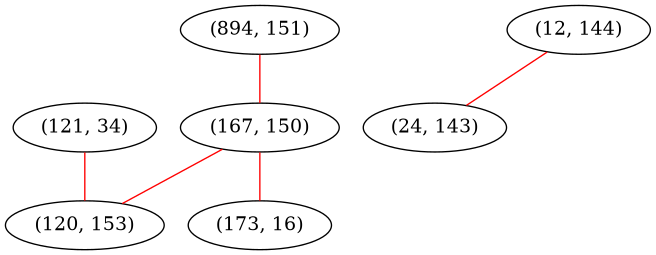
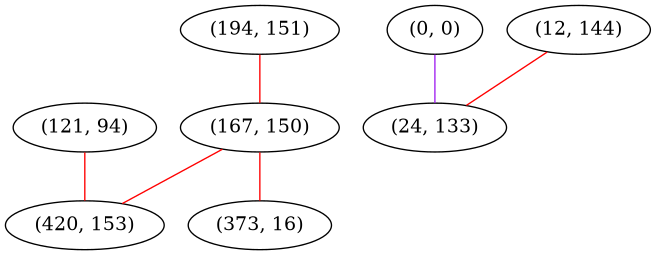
(260, 30) -> (260, 30)
none -> (435, 30)
(85, 128) -> (85, 128)
(435, 128) -> (435, 128)
(85, 225) -> (85, 225)
(260, 225) -> (260, 225)
